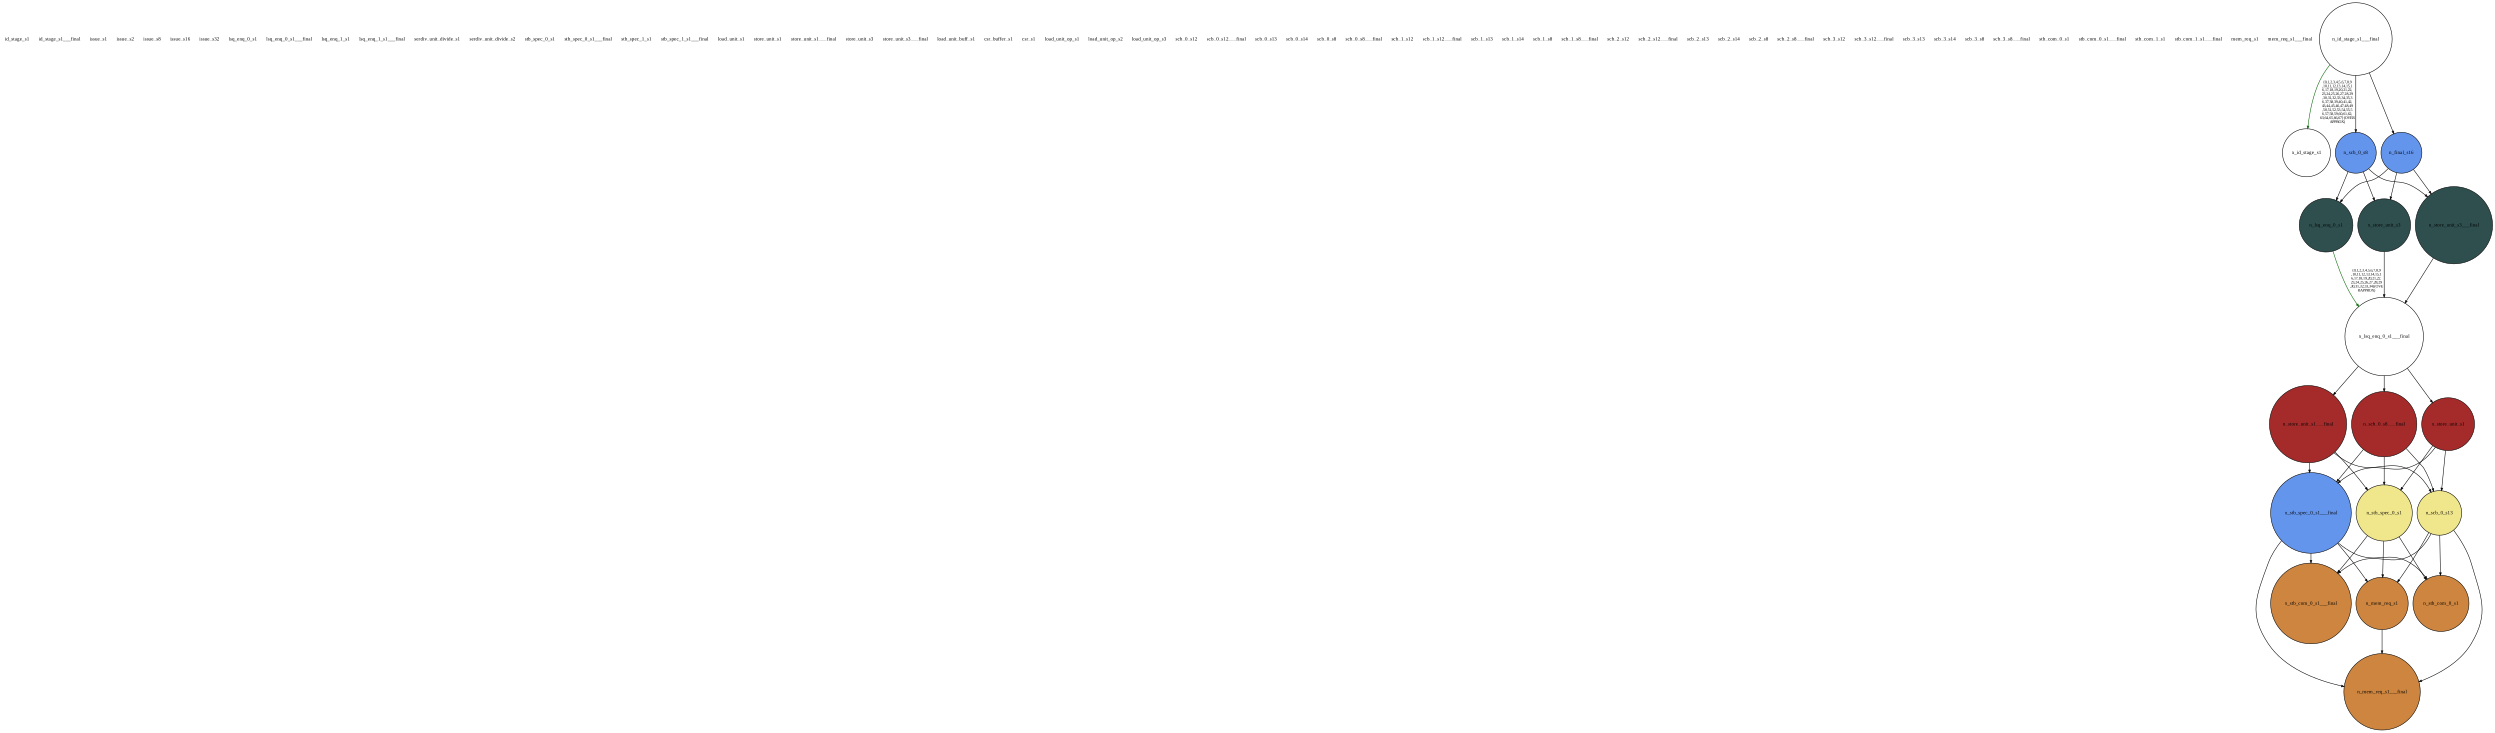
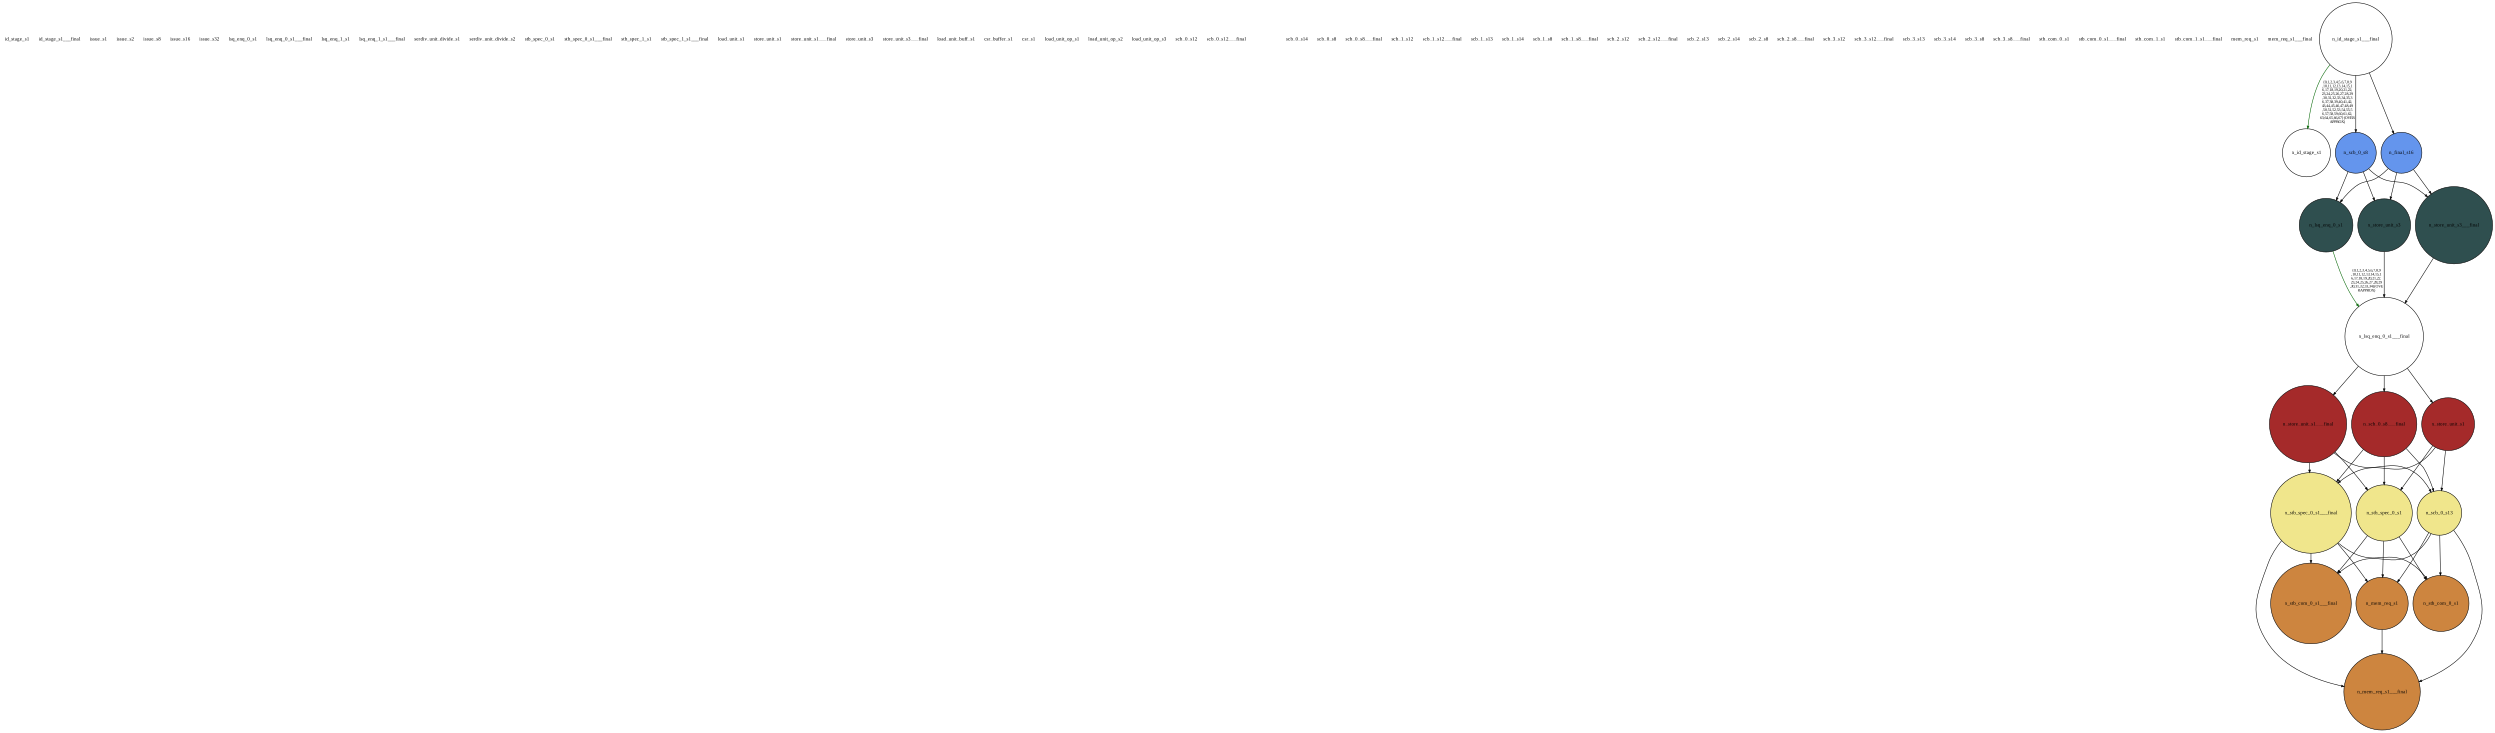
(1266, 39) -> none
(2311, 513) -> (2311, 513)
